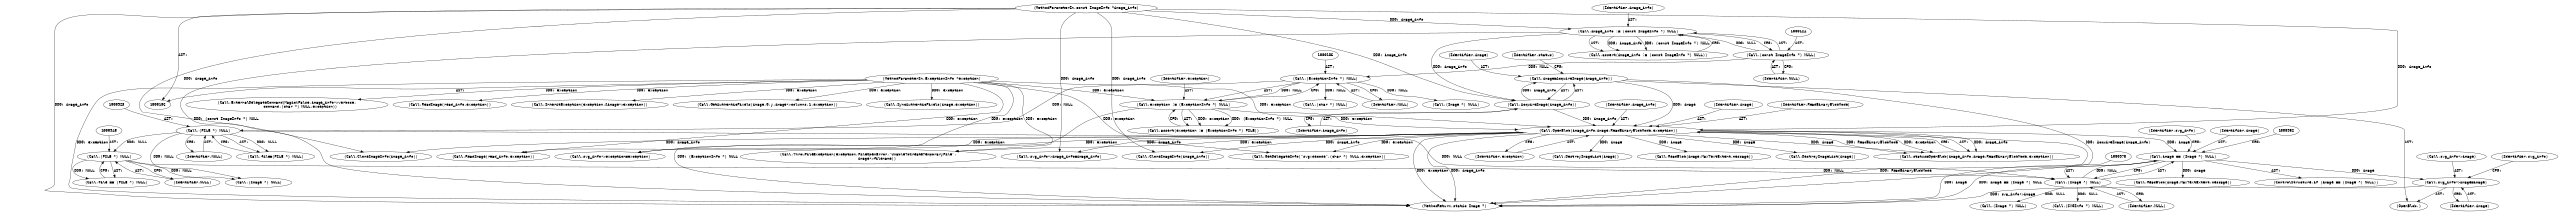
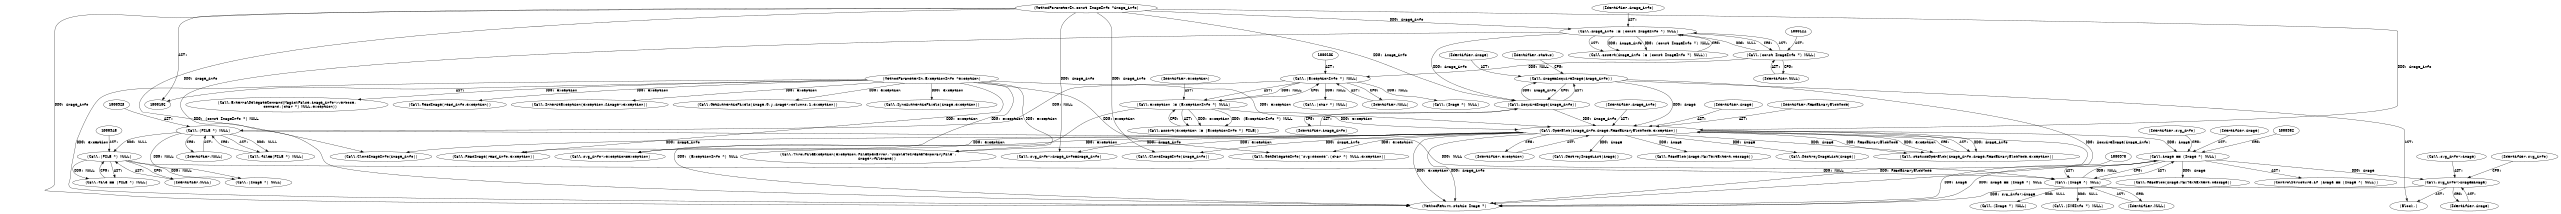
(1058, 88) -> none
(1566, 91) -> (1566, 91)
(2409, 206) -> (2409, 206)
